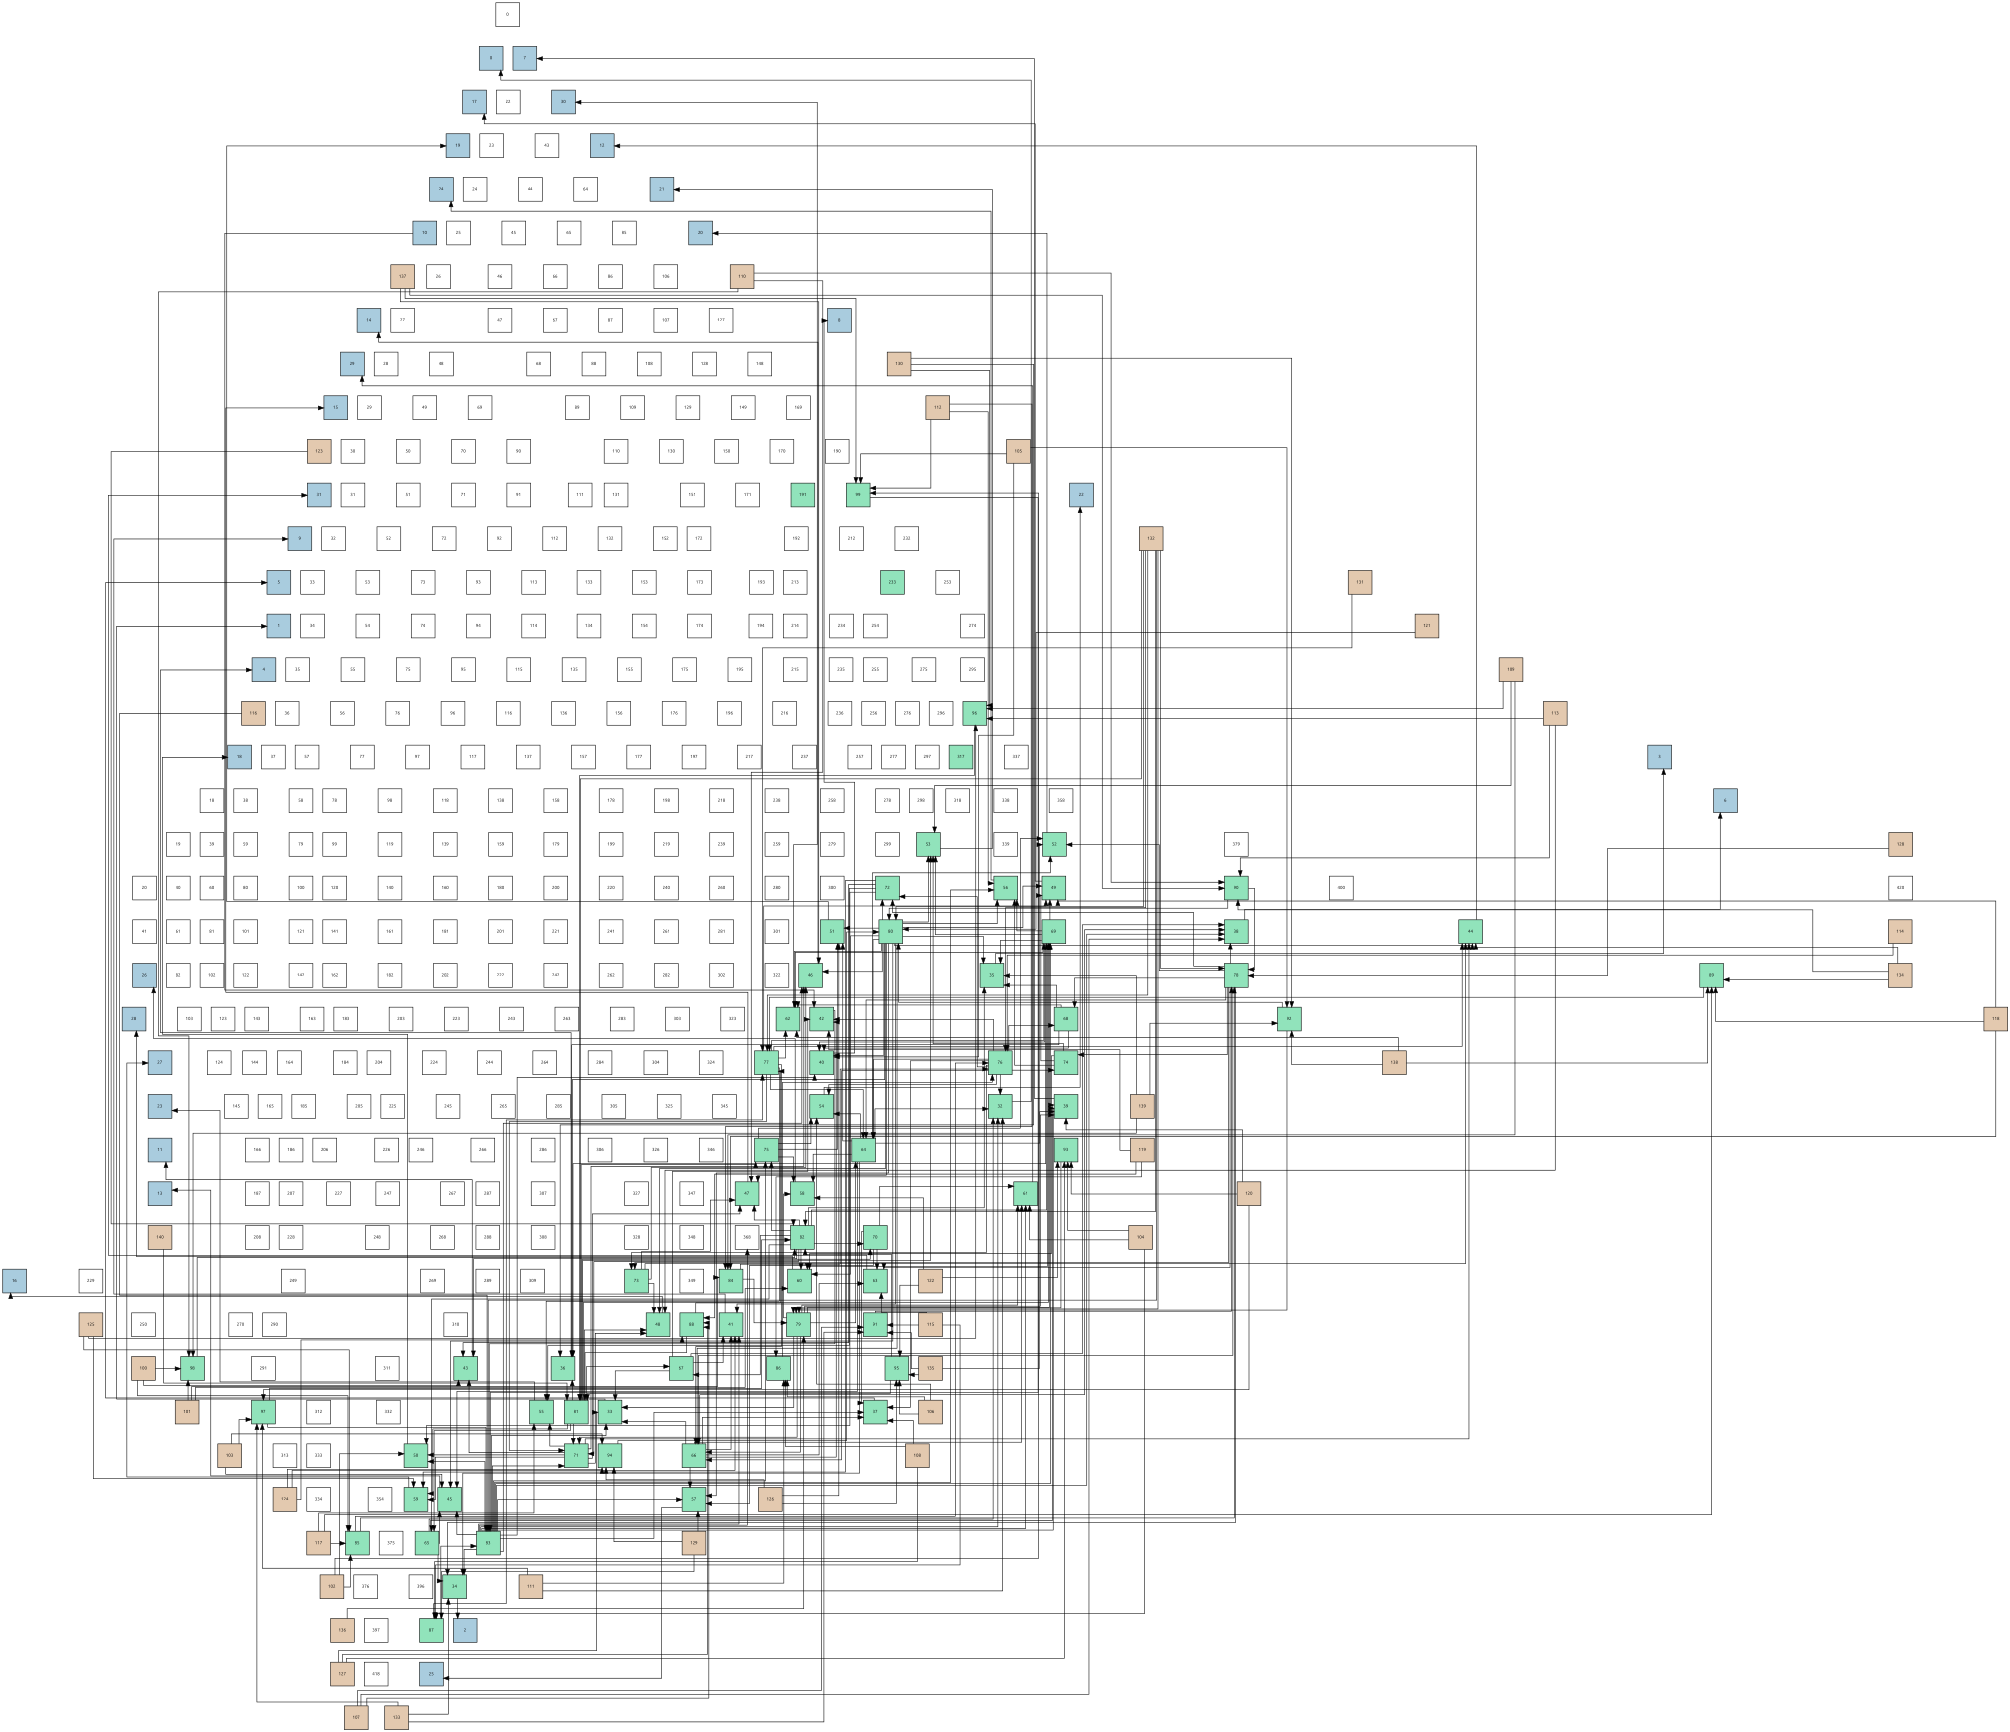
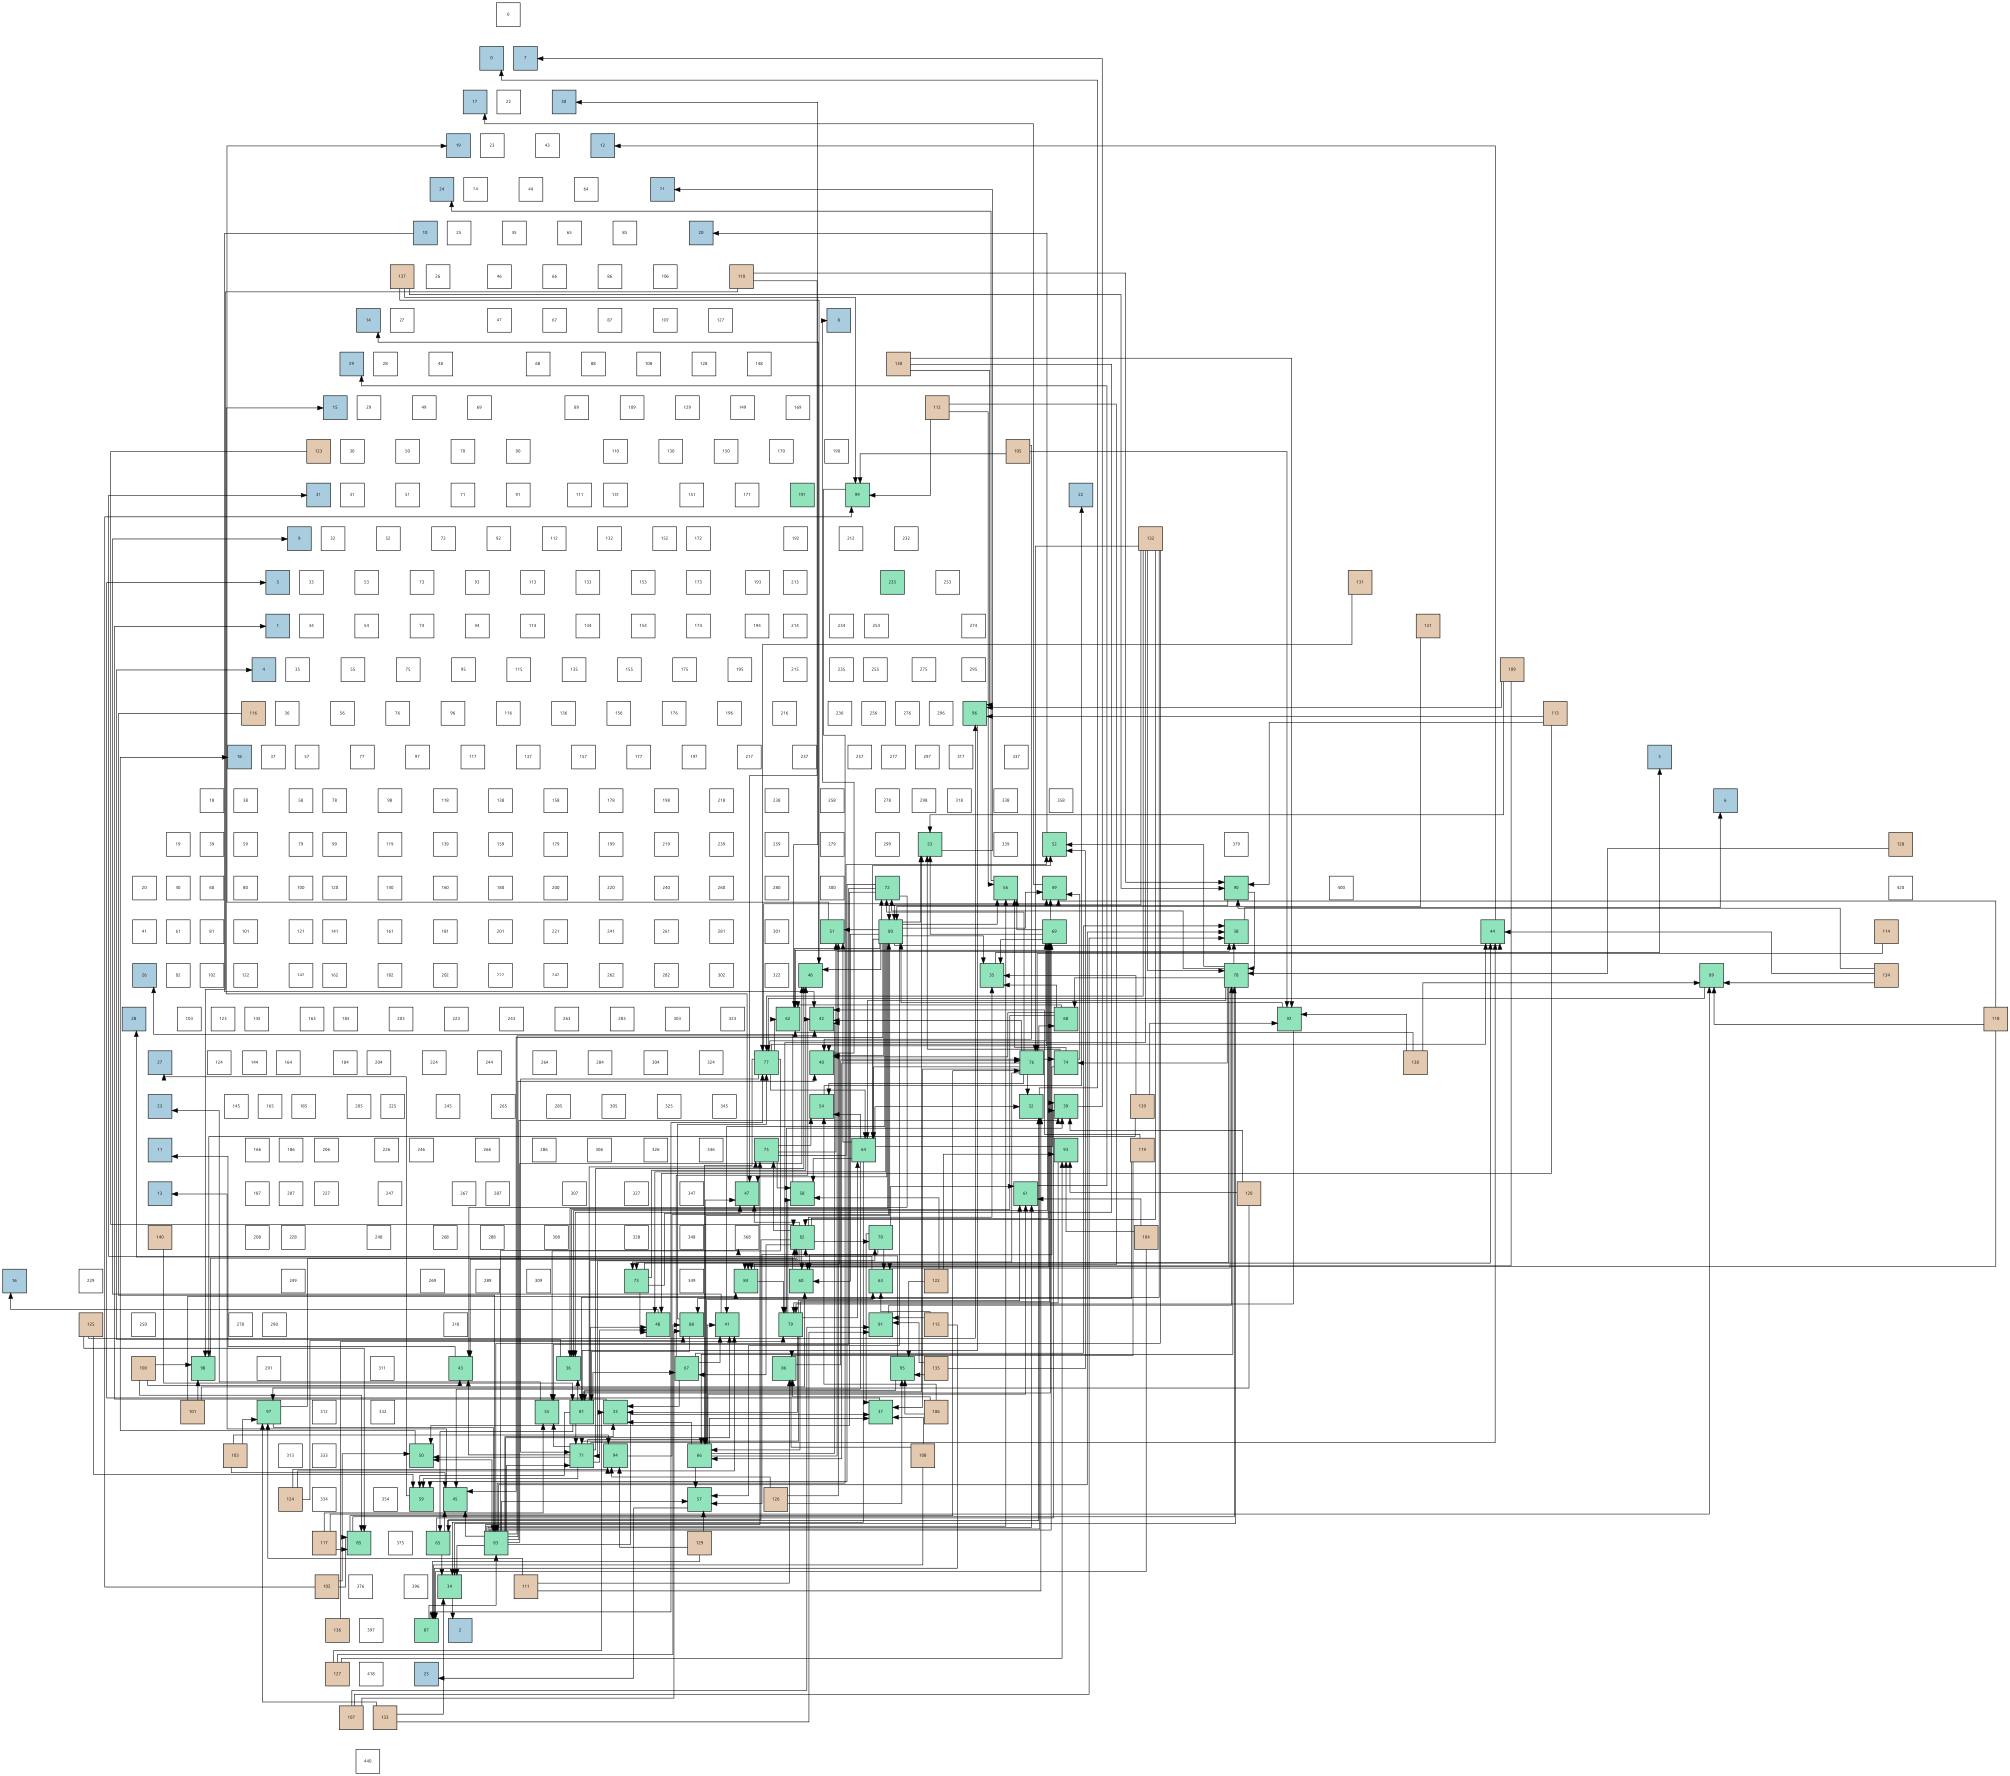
(961, 757) -> (961, 757)
(738, 1344) -> (517, 1140)
none -> (368, 1761)
